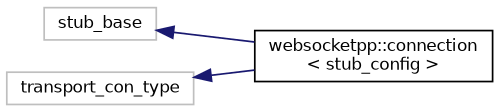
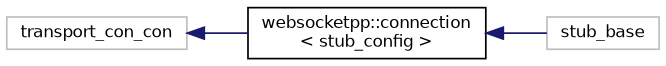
(214, 37) -> (525, 33)
(100, 88) -> (97, 33)
